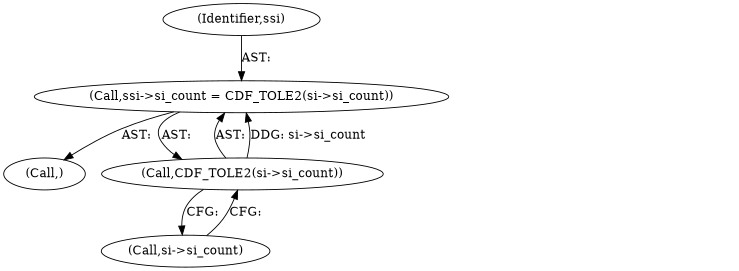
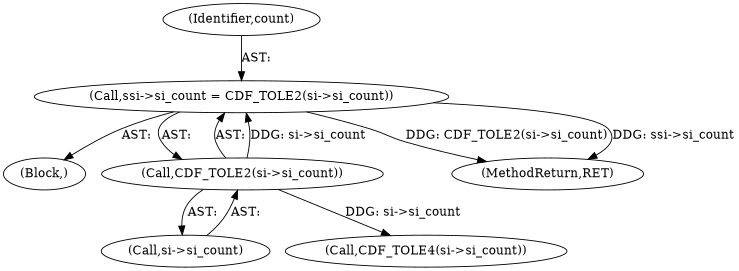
(242, 20) -> (242, 20)
(45, 174) -> (45, 174)
none -> (548, 174)
(205, 213) -> (205, 213)
(248, 213) -> (248, 213)
none -> (426, 251)
